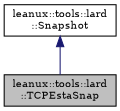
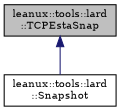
(60, 61) -> (60, 61)
